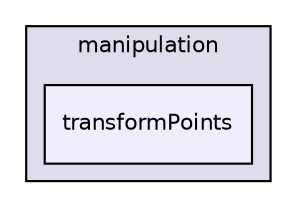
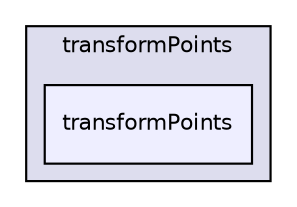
(148, 47) -> (148, 47)
